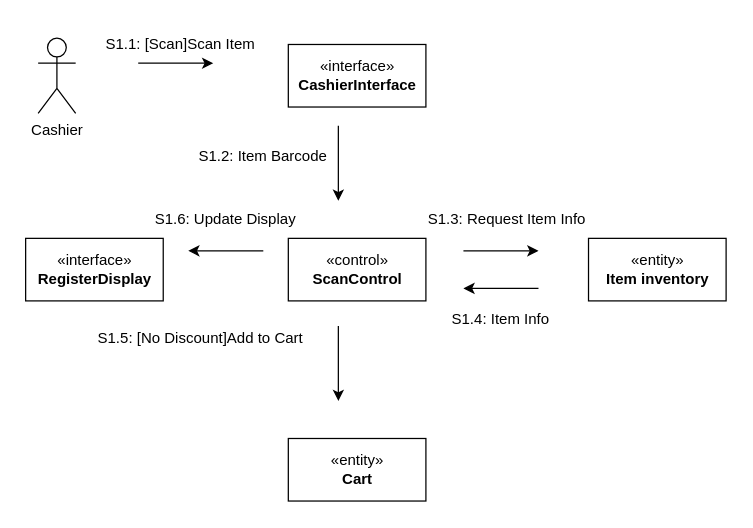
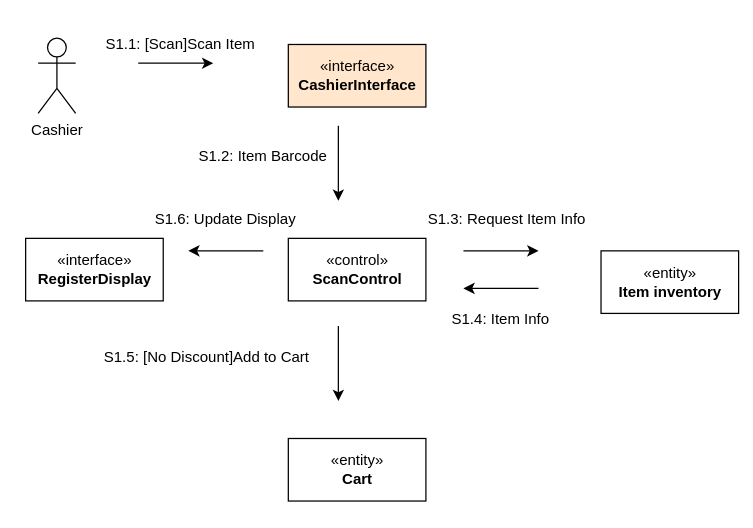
(357, 76) -> (357, 76)
(657, 269) -> (669, 282)
(201, 338) -> (207, 357)
